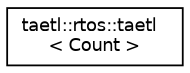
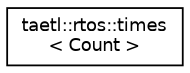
(95, 37) -> (95, 37)
